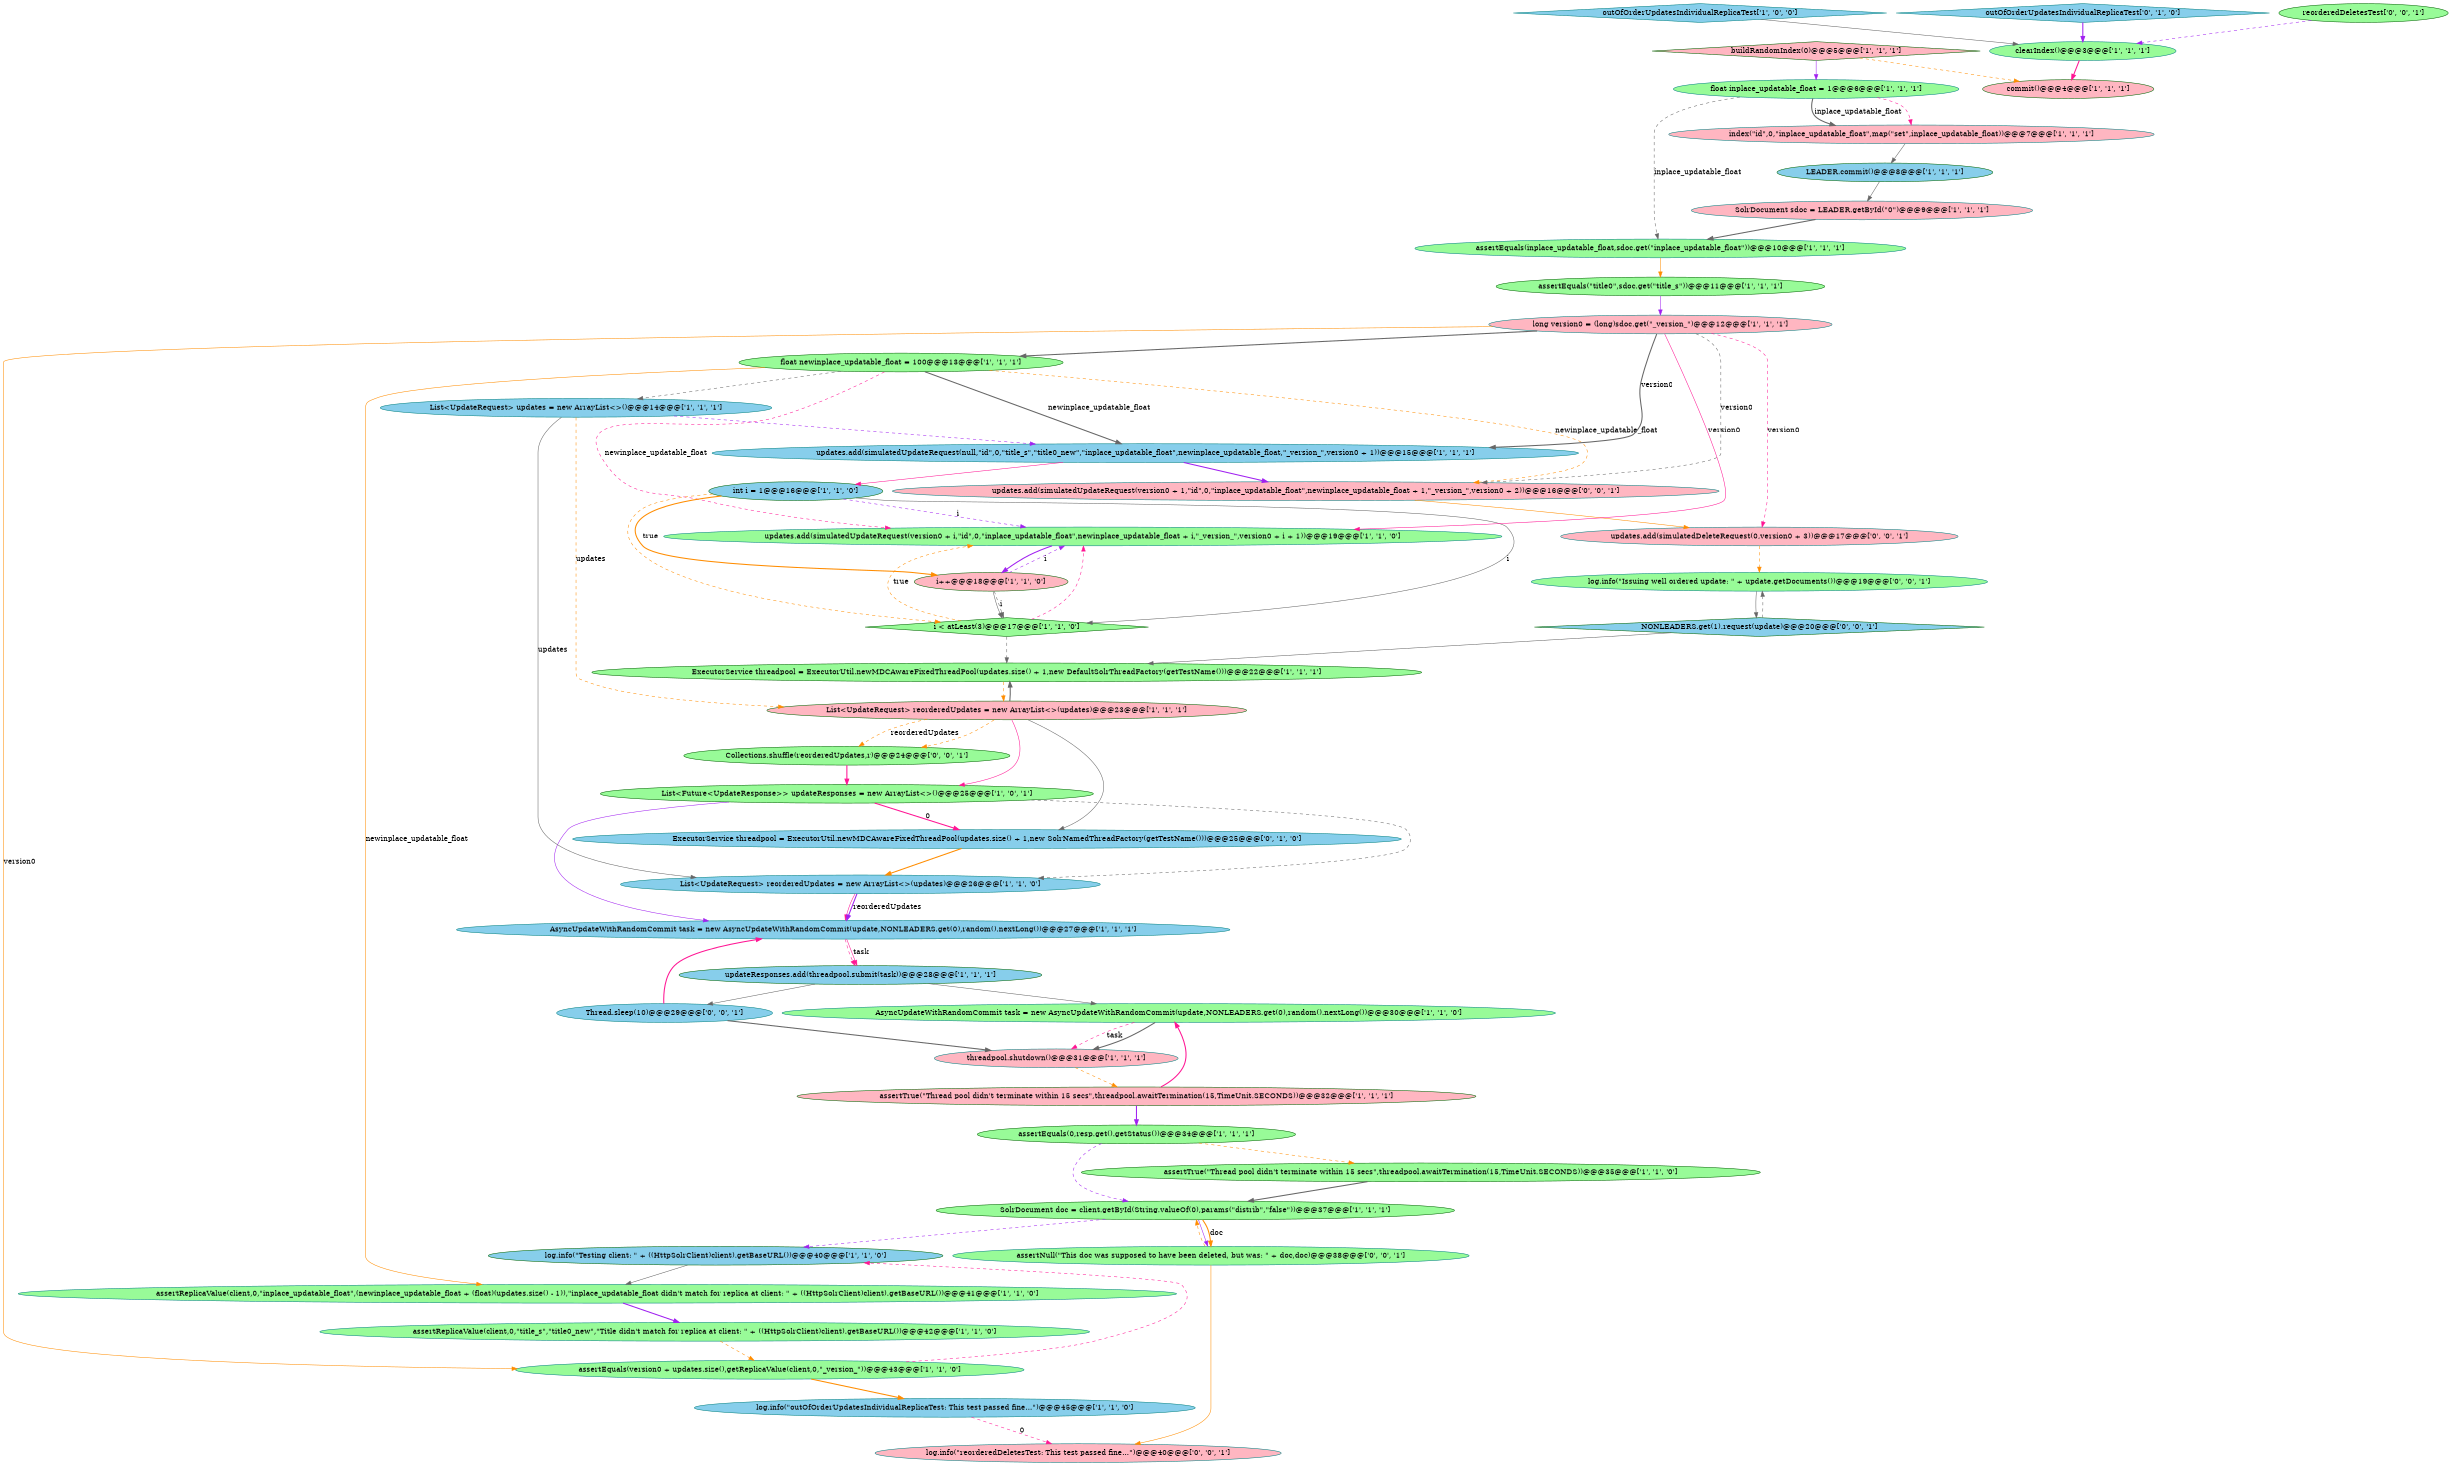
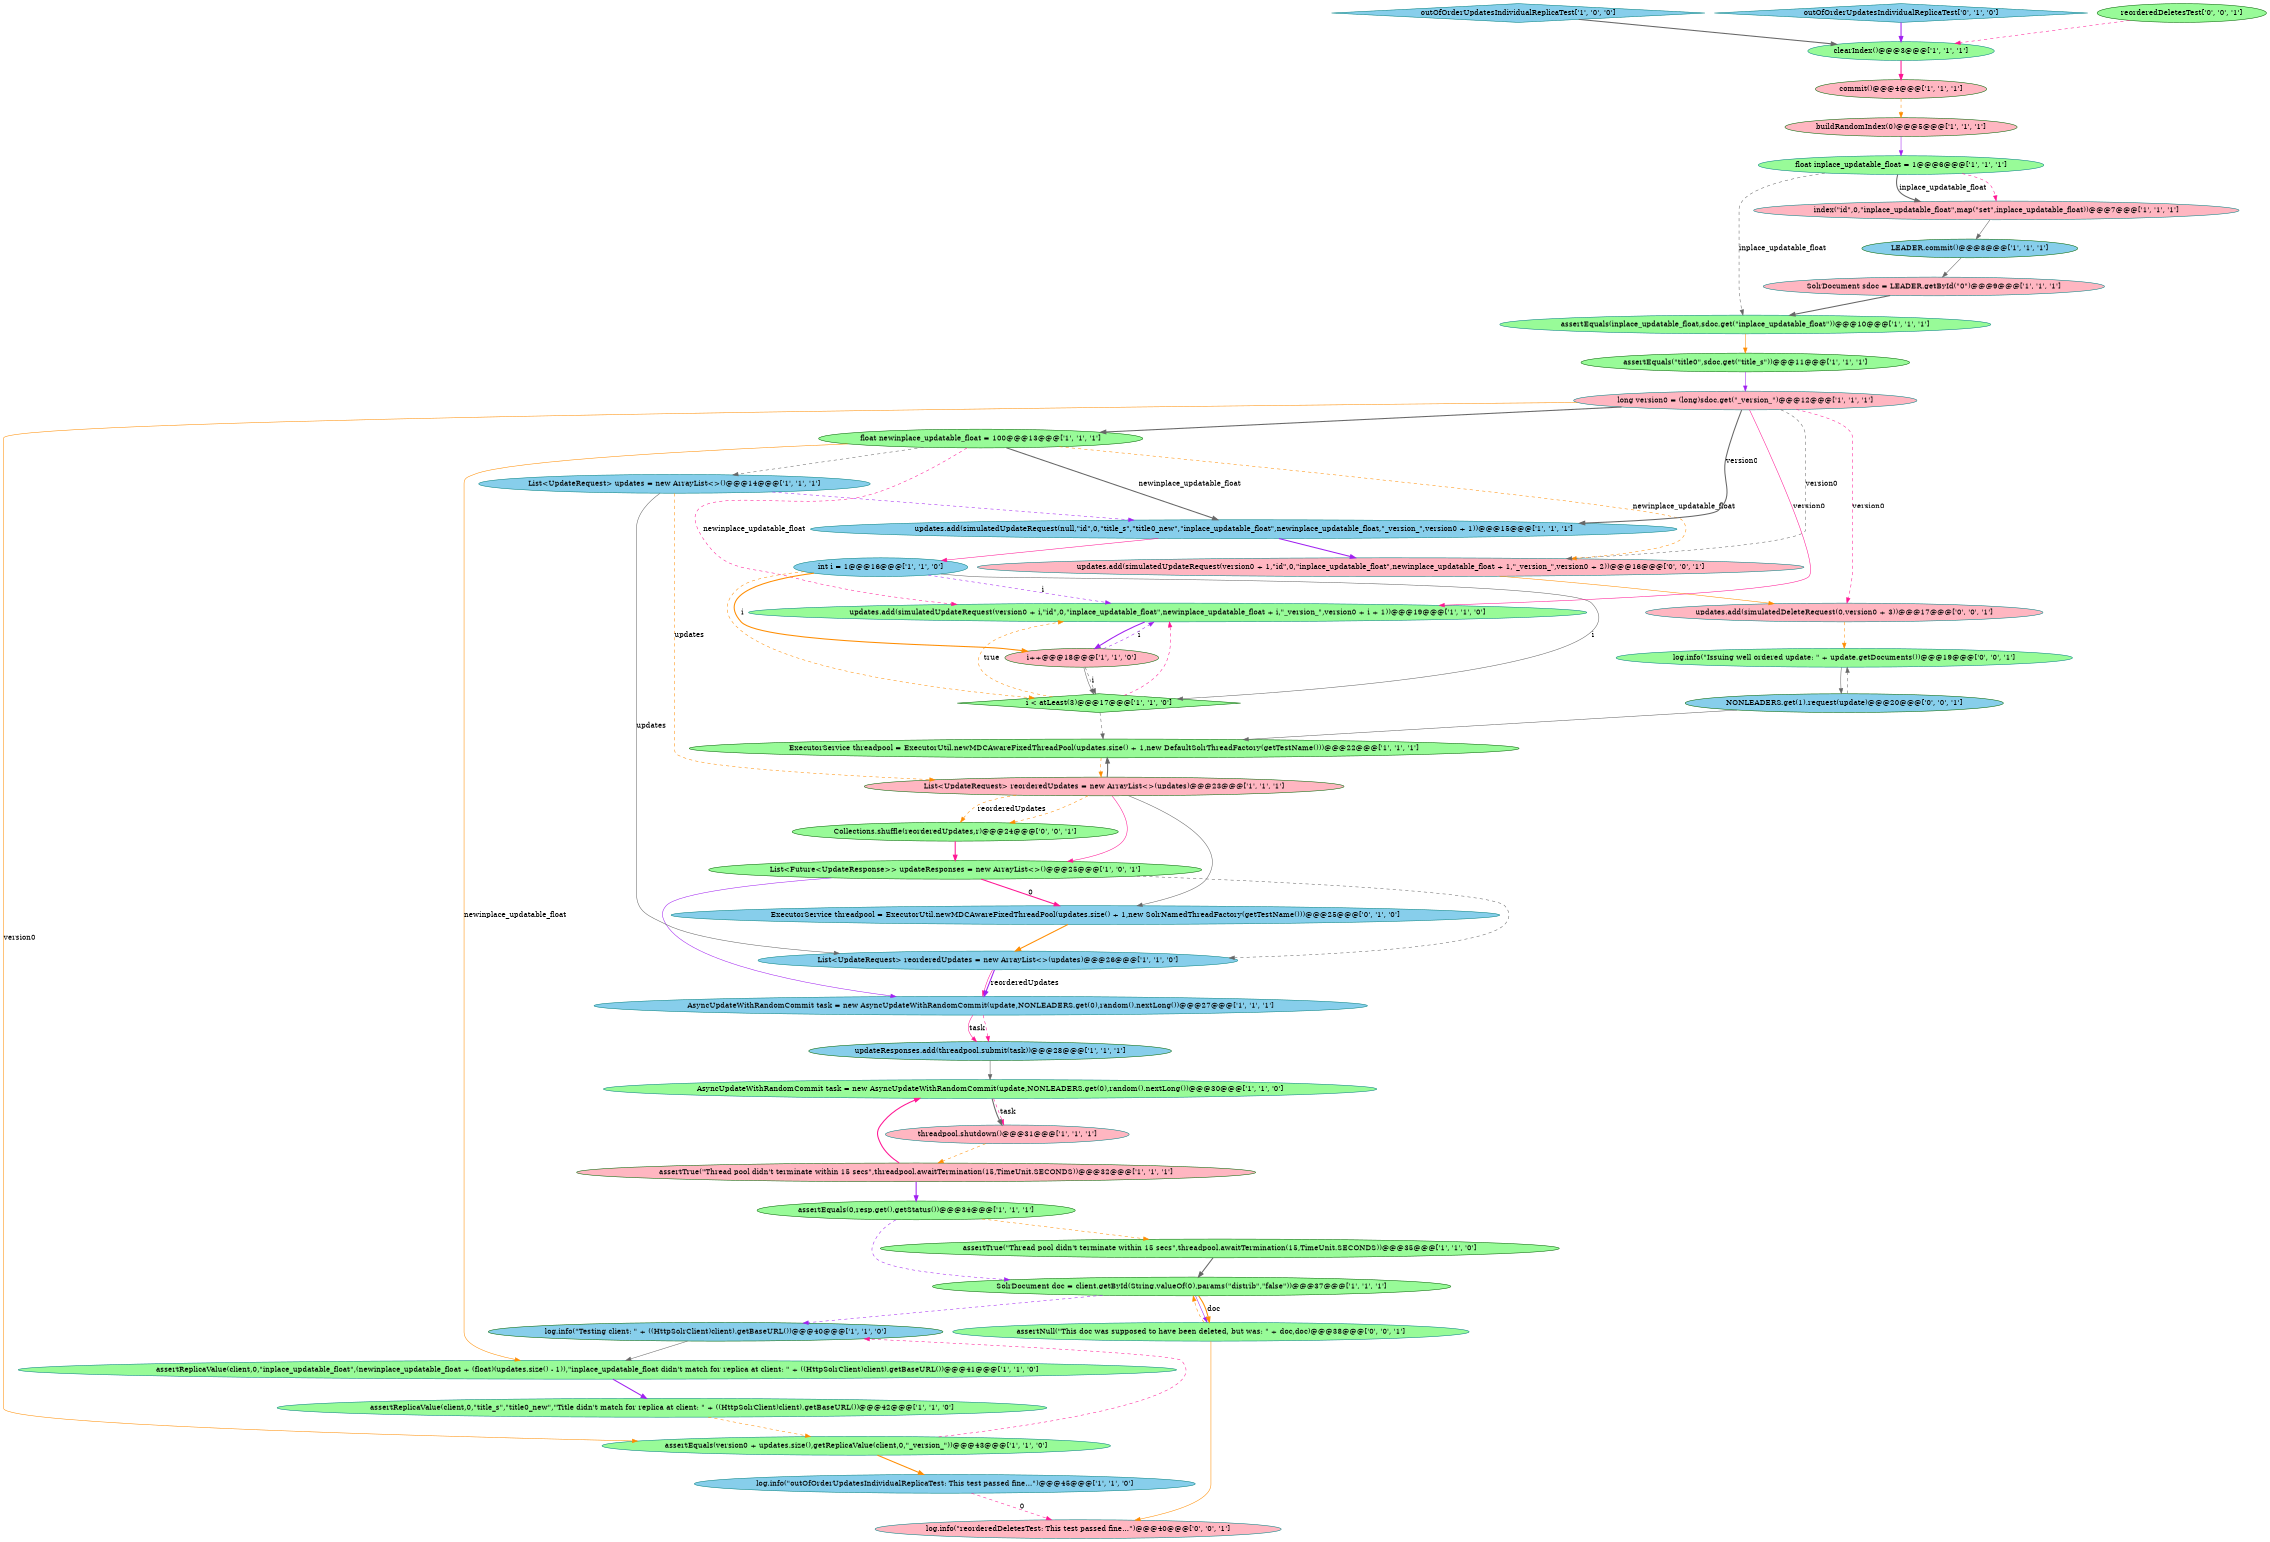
(1887, 32) -> (1705, 32)
(2227, 32) -> (2045, 32)
(1816, 51) -> (1901, 127)
(1937, 69) -> (1901, 105)
(796, 491) -> (881, 567)
(651, 536) -> (742, 612)
(1759, 627) -> (1844, 703)
(665, 1013) -> none
